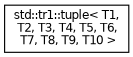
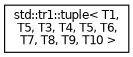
(67, 29) -> (67, 29)
